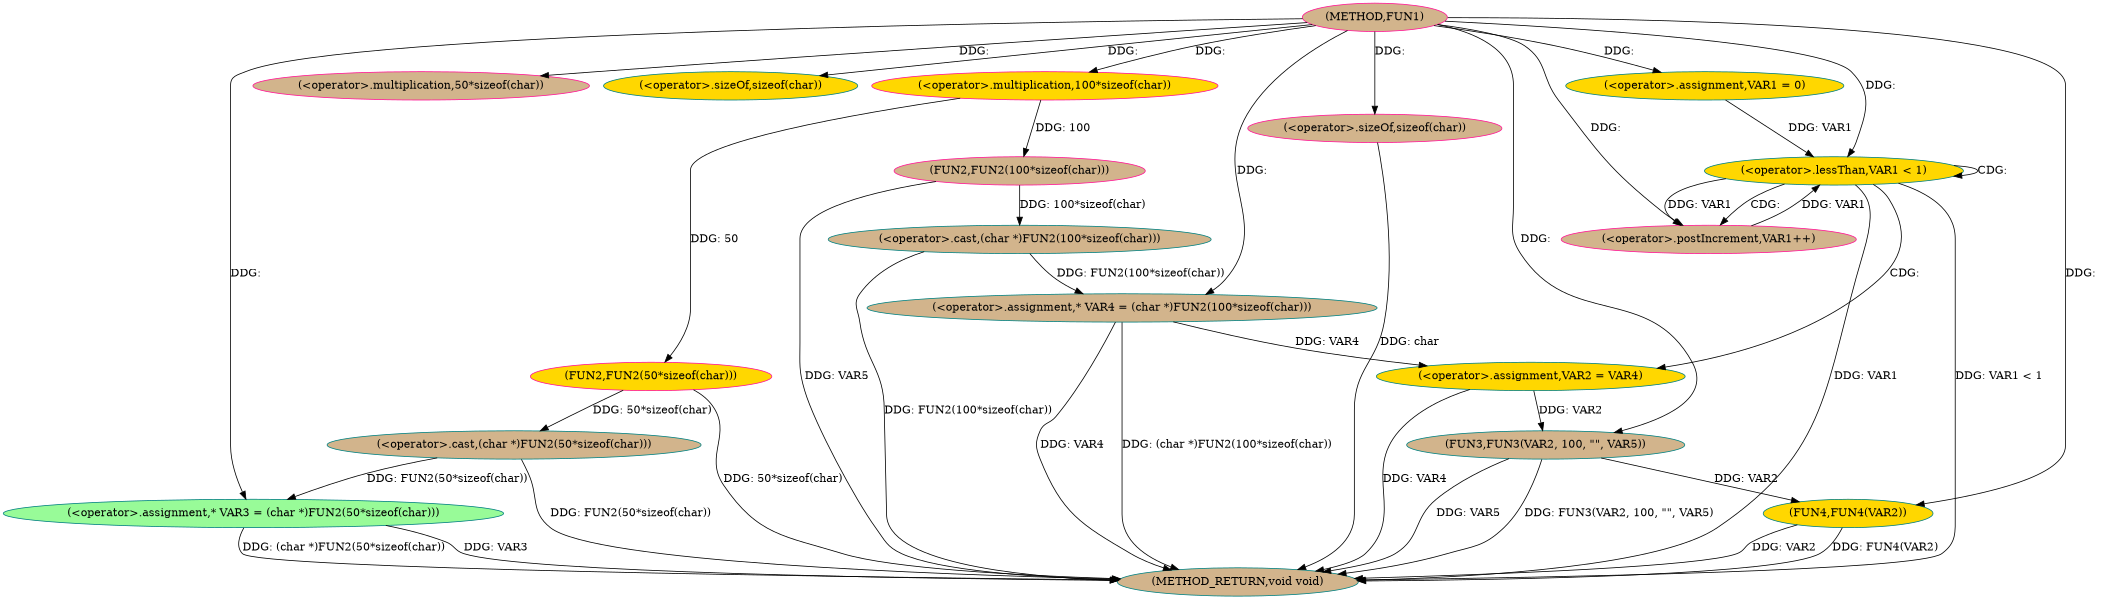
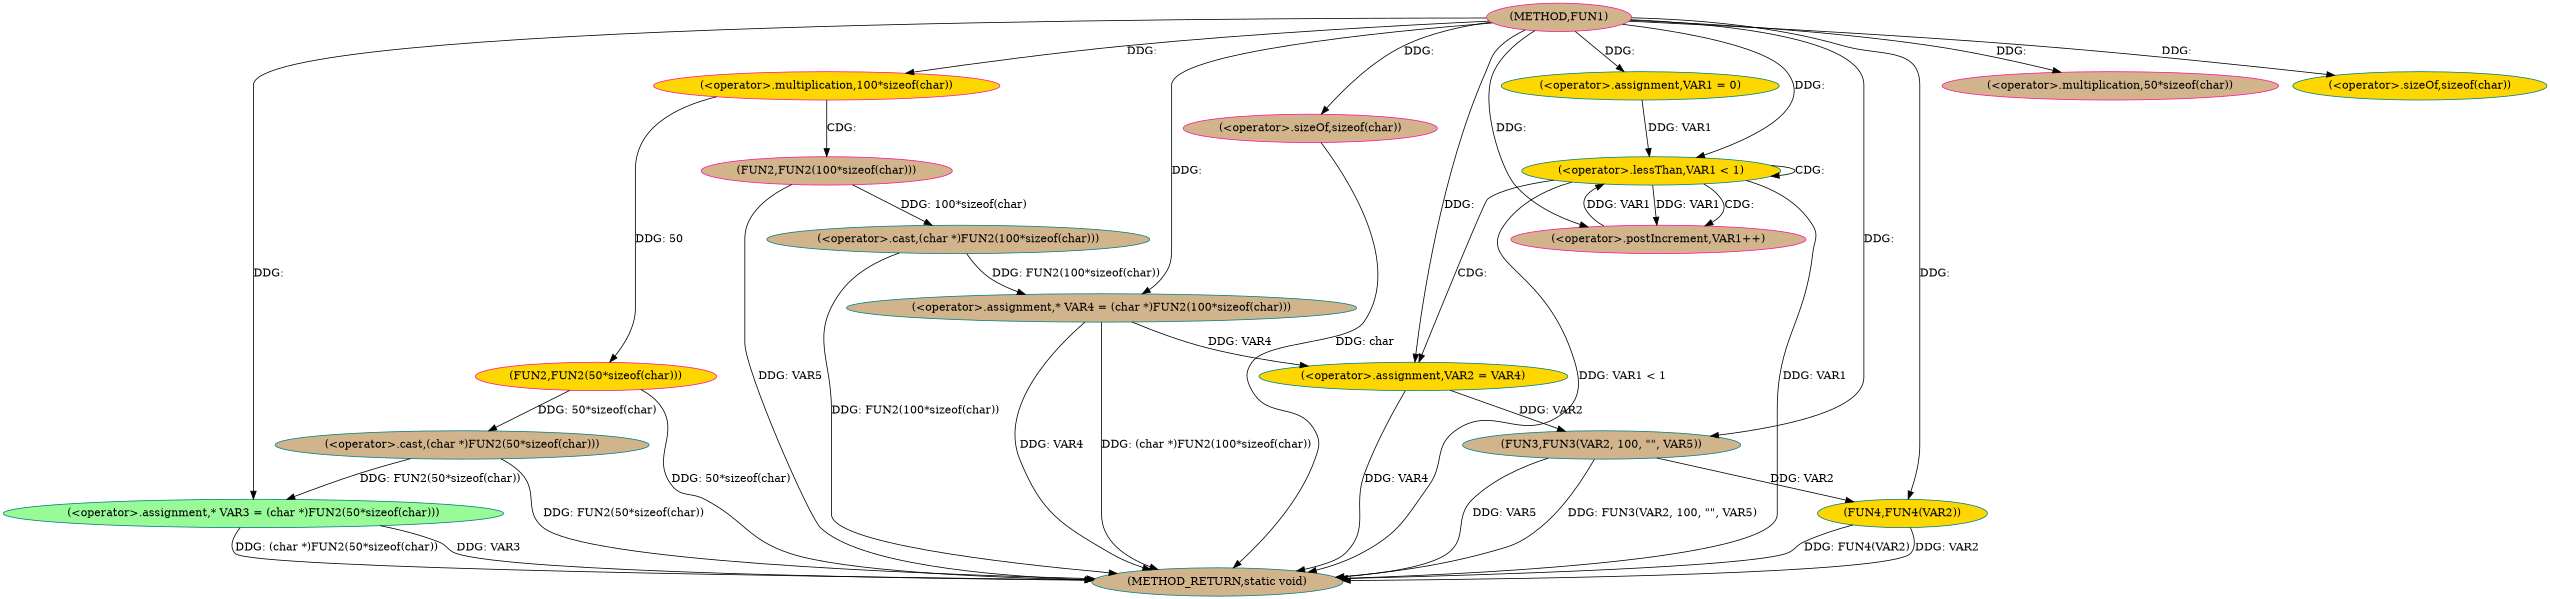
(1063, 128) -> (844, 128)
none -> (1449, 182)
(1238, 582) -> (1217, 582)
